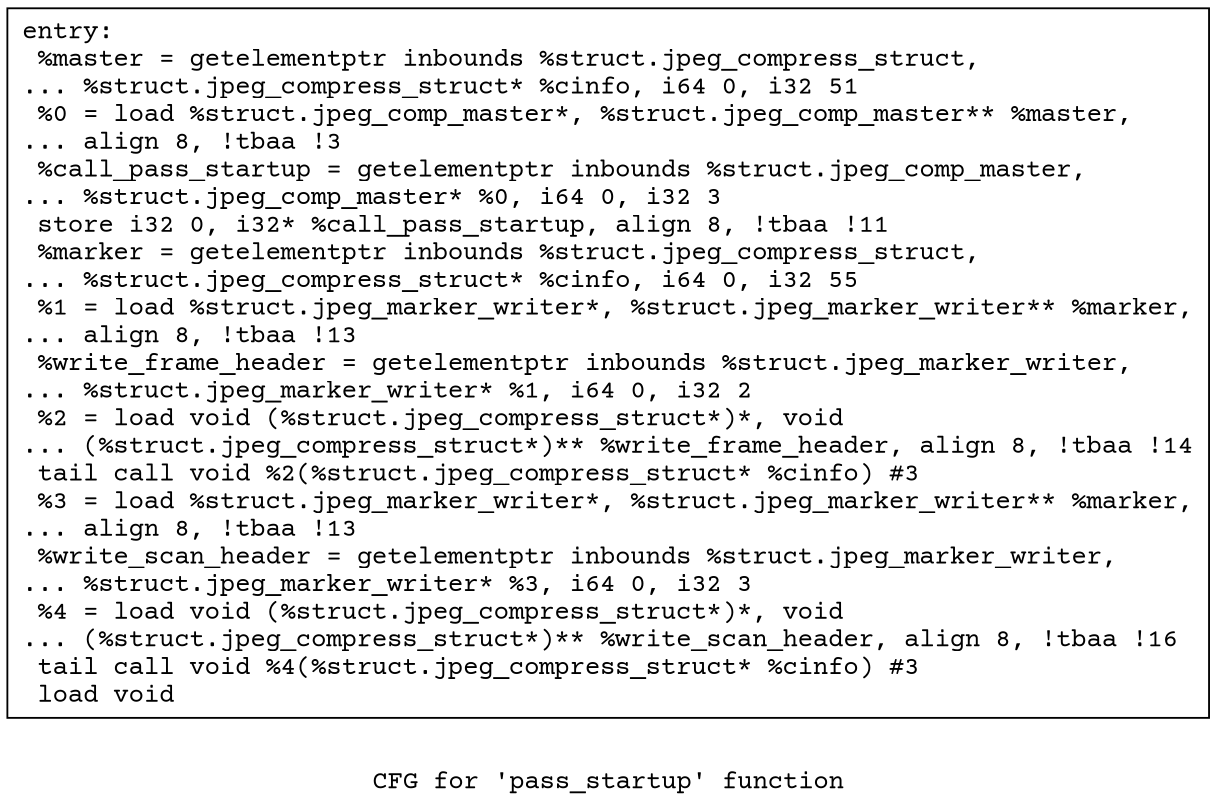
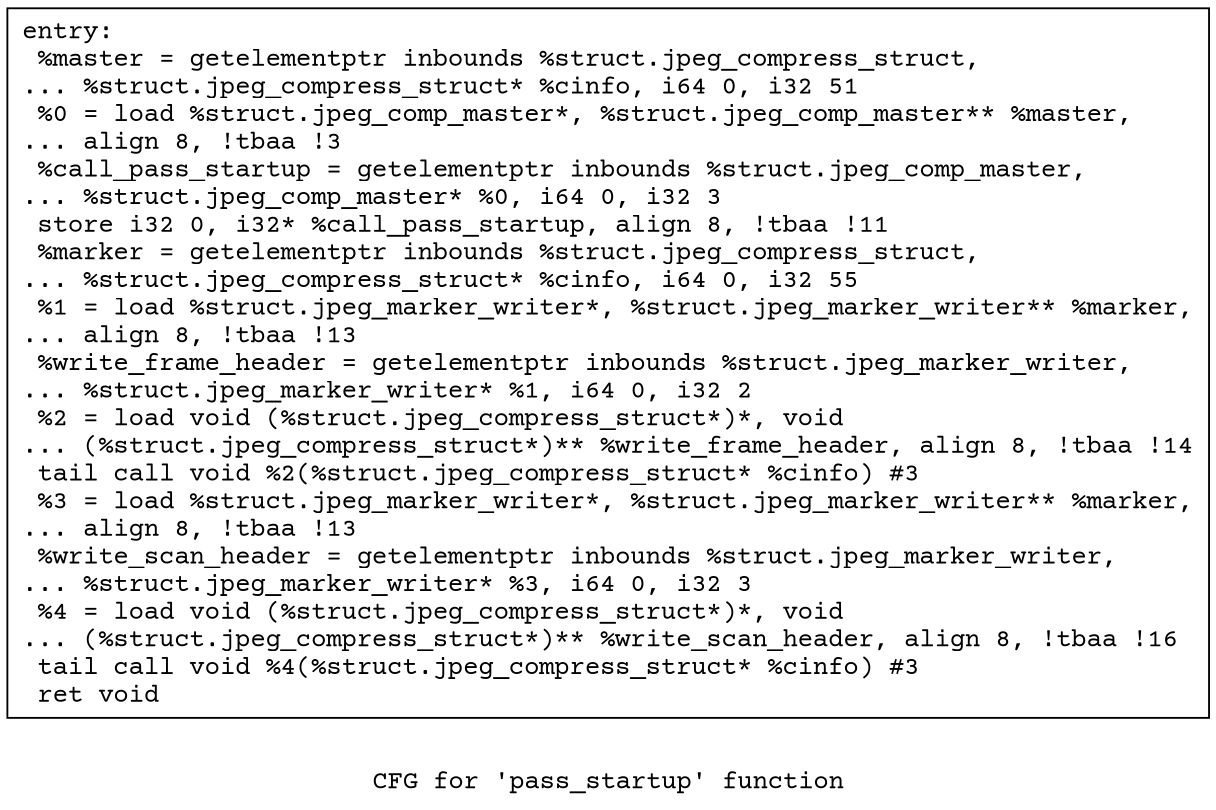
(99, 694) -> (91, 694)
